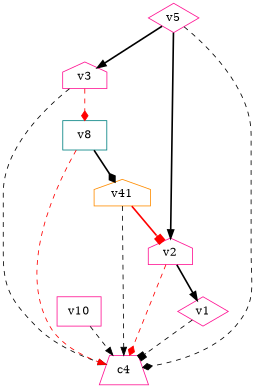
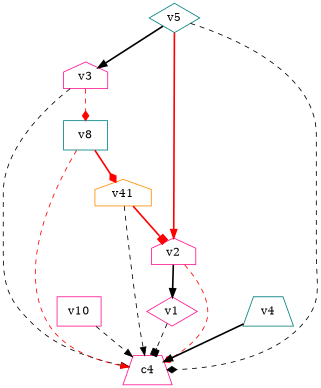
(174, 18) -> (174, 18)
(172, 131) -> (174, 131)
(102, 162) -> (103, 162)
none -> (268, 311)
